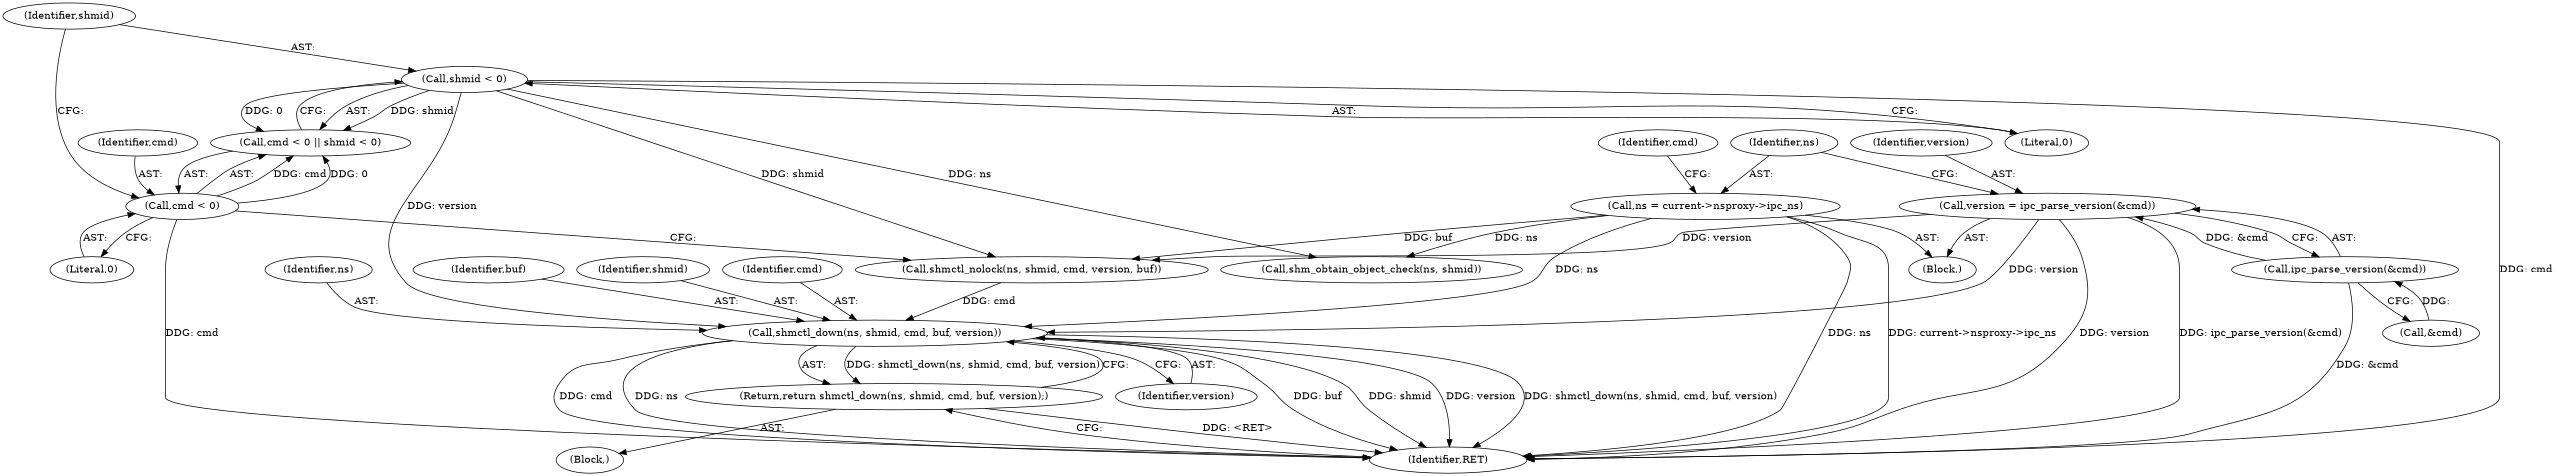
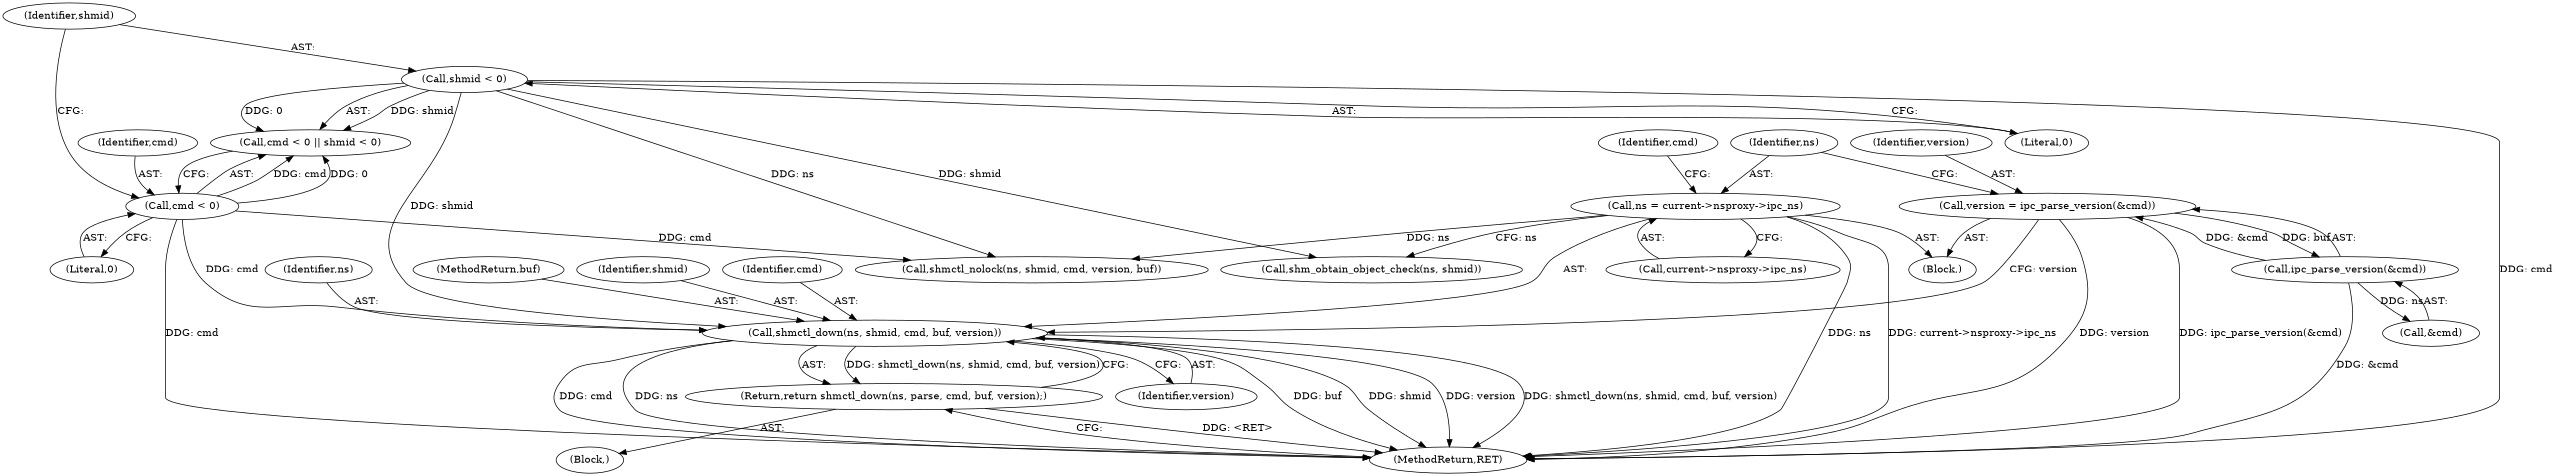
(318, 95) -> none
(198, 175) -> (198, 175)
(793, 175) -> (793, 175)
(970, 175) -> (970, 175)
(442, 206) -> (442, 206)
(685, 238) -> (685, 238)
(1428, 238) -> (1428, 238)
(1517, 238) -> (1517, 238)
(2307, 238) -> (2307, 238)
(1548, 254) -> none
(489, 270) -> (489, 270)
(1577, 270) -> (1577, 270)
none -> (1723, 270)
(2044, 270) -> (2044, 270)
(957, 300) -> (344, 308)
(2402, 302) -> (2402, 302)
(2438, 302) -> (2438, 302)
(894, 397) -> (894, 397)
(1448, 460) -> (1448, 460)
